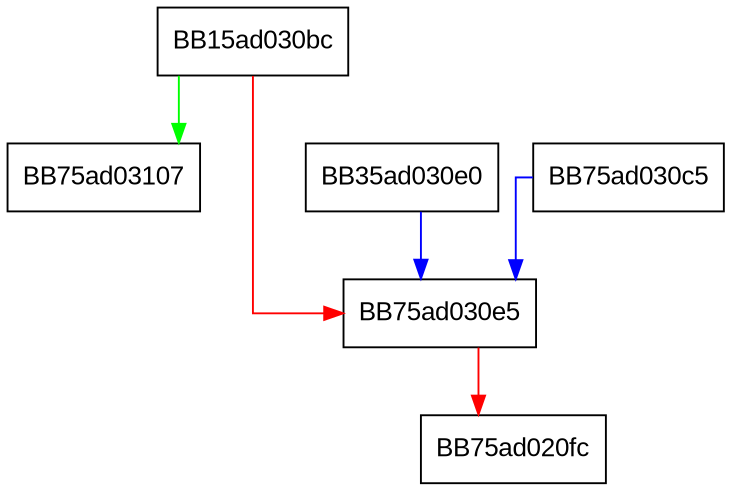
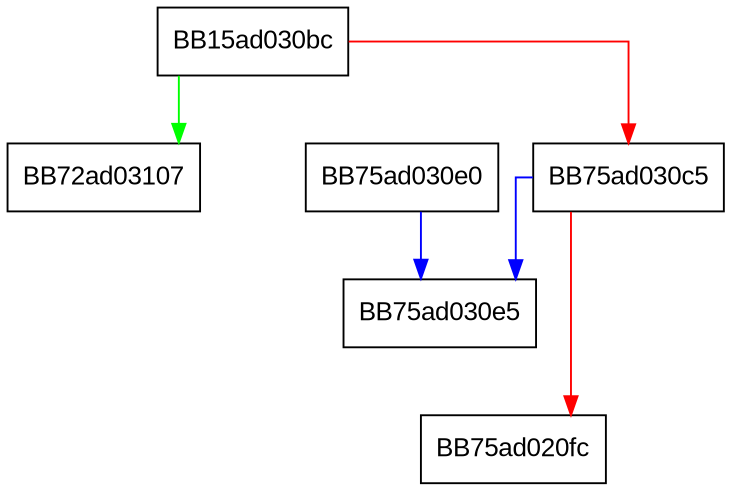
(104, 177) -> (104, 177)
(402, 177) -> (402, 177)
(253, 230) -> (530, 42)
(478, 372) -> (571, 304)
